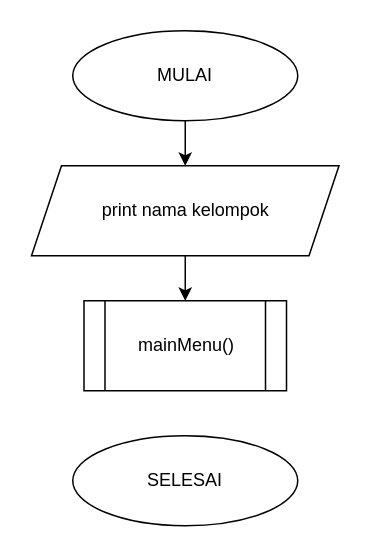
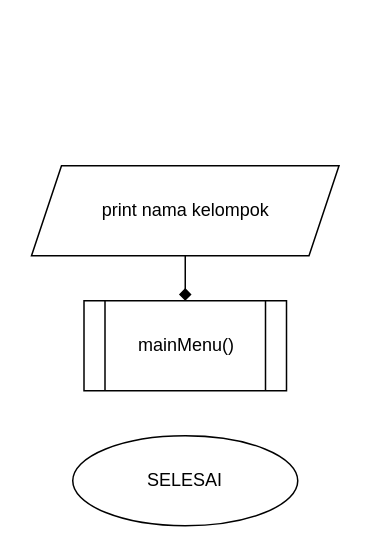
(185, 76) -> none
(185, 138) -> none
(185, 289) -> (185, 288)
